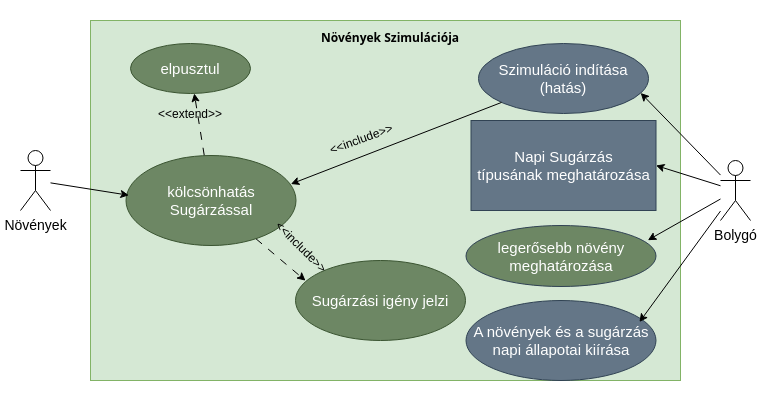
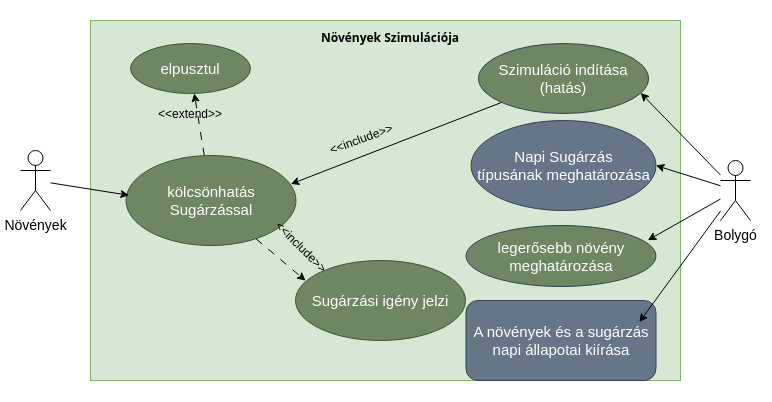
(564, 79) -> (564, 79)
(564, 166) -> (564, 166)
(561, 341) -> (561, 341)
